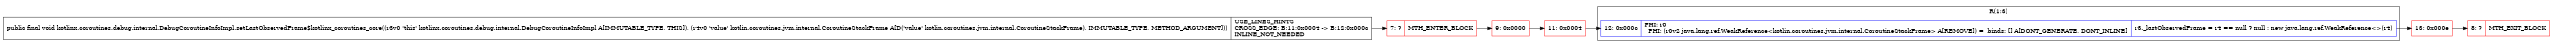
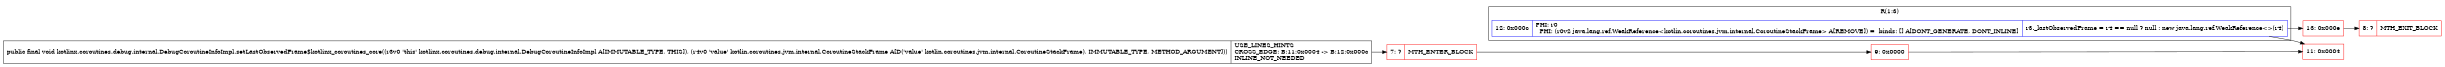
(1591, 28) -> (2285, 39)
